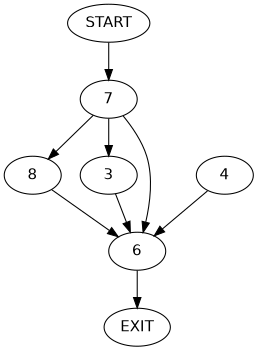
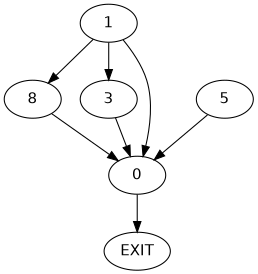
(109, 23) -> none
(109, 99) -> (109, 23)
(225, 175) -> (225, 99)
(137, 251) -> (137, 175)
